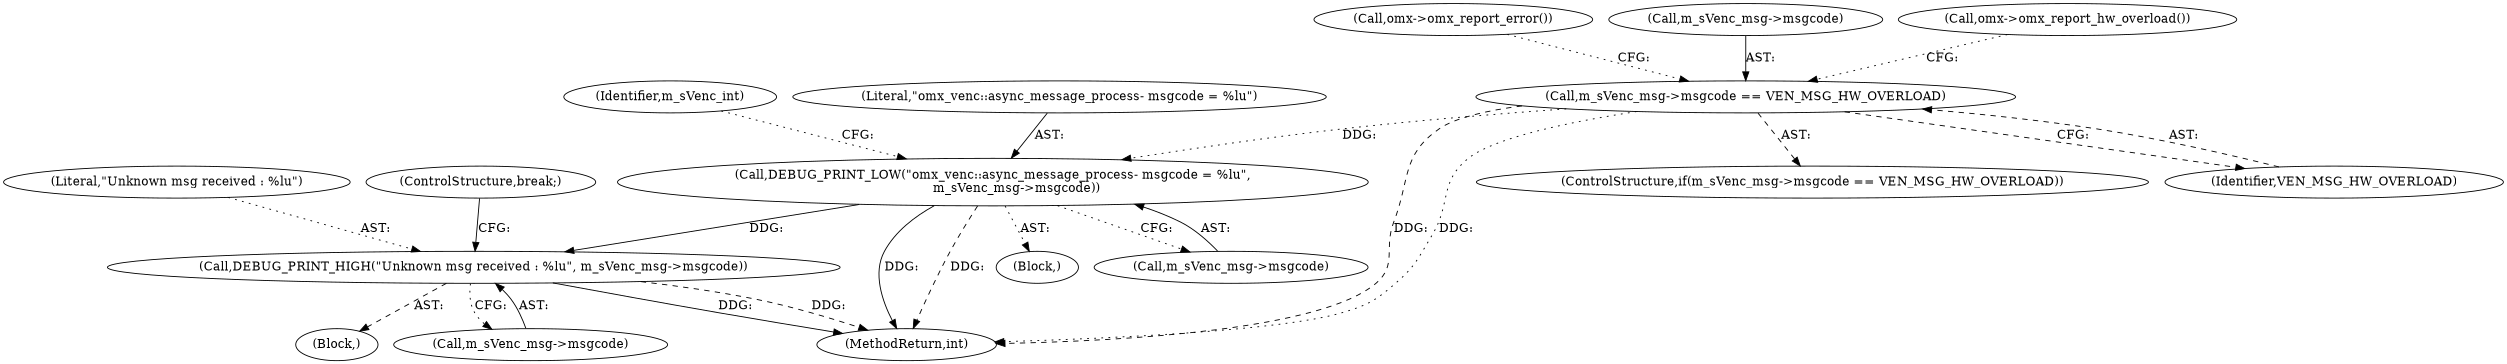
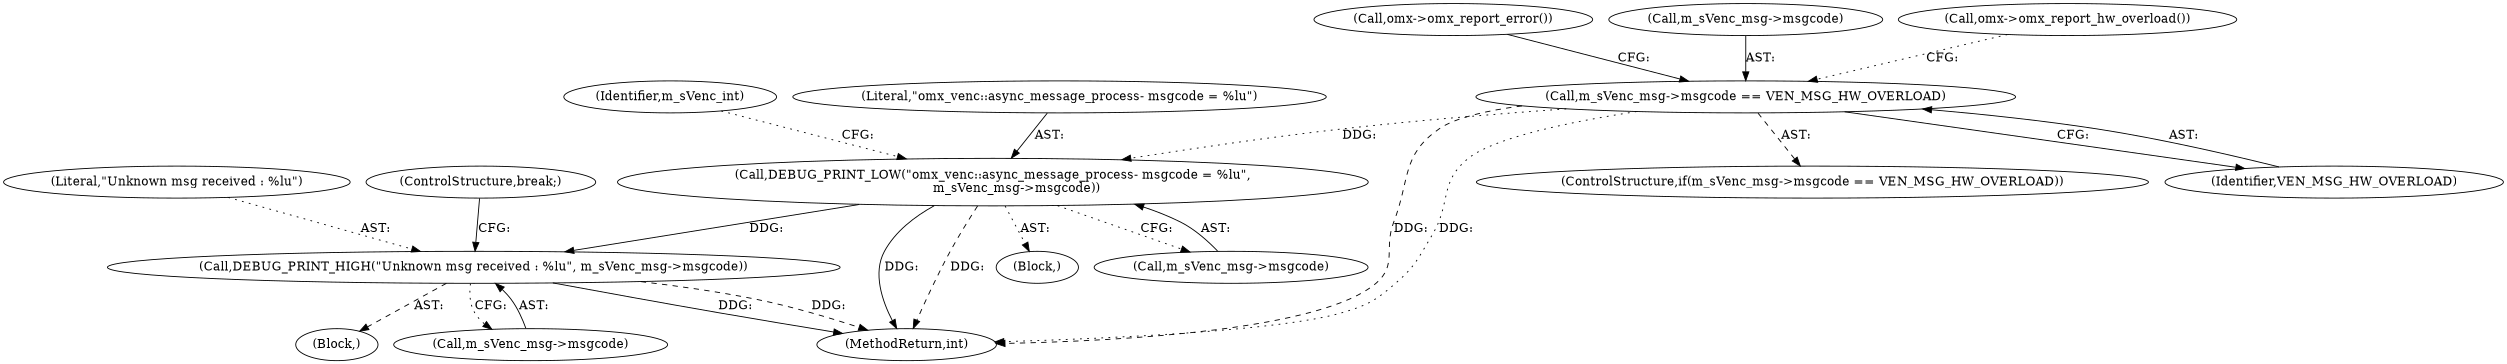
(1594, 57) -> (1594, 57)
(2107, 130) -> (2107, 130)
(2040, 140) -> (2040, 140)
